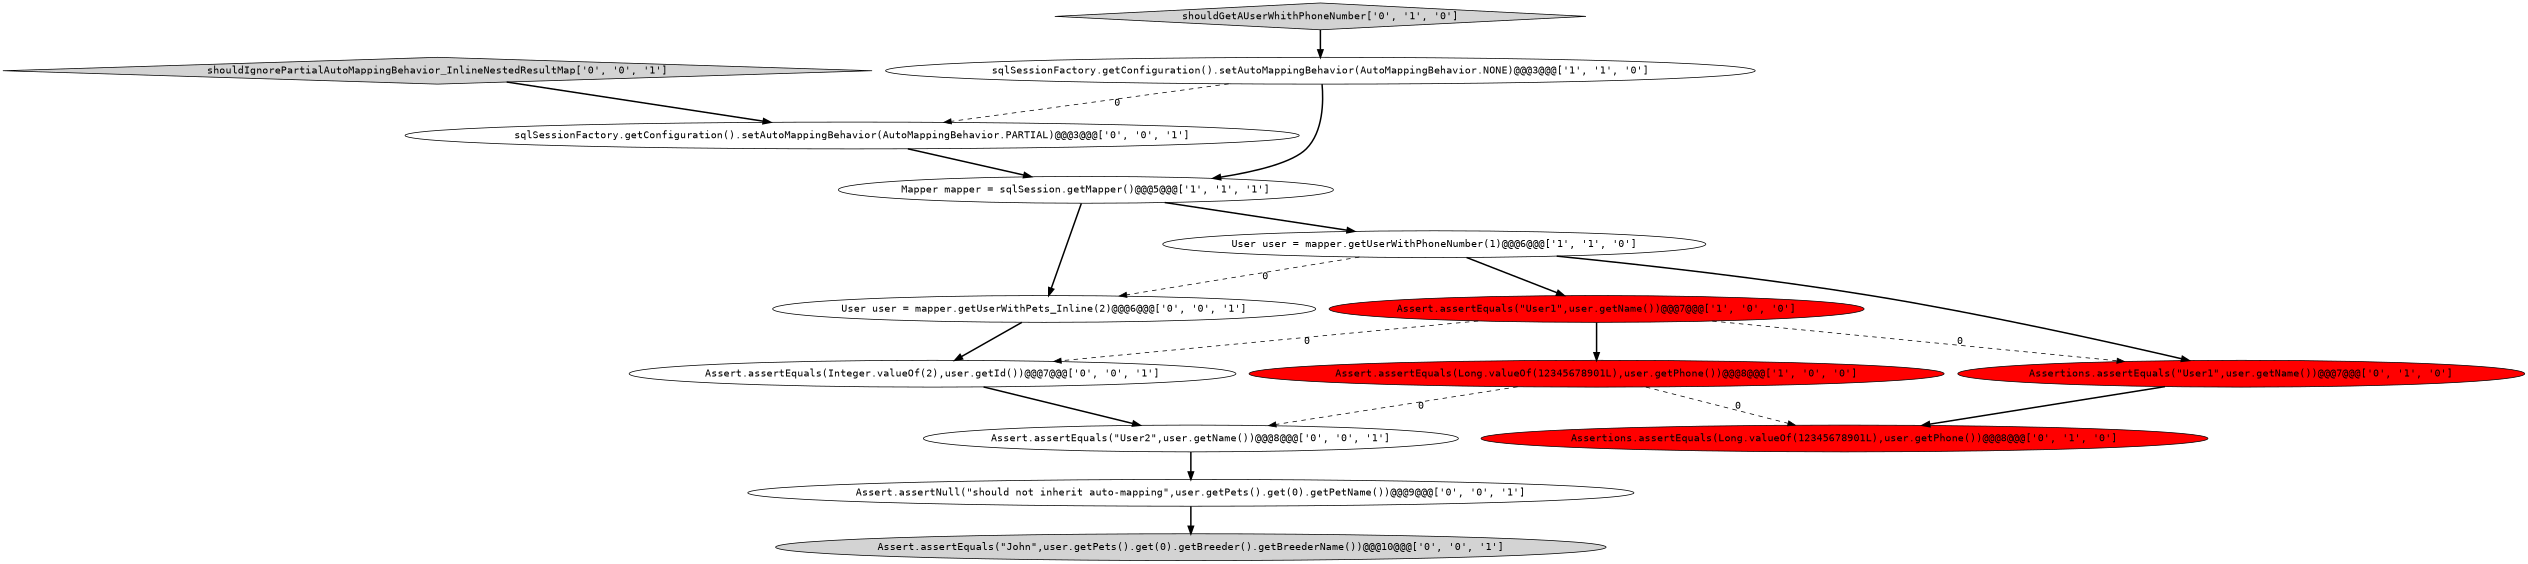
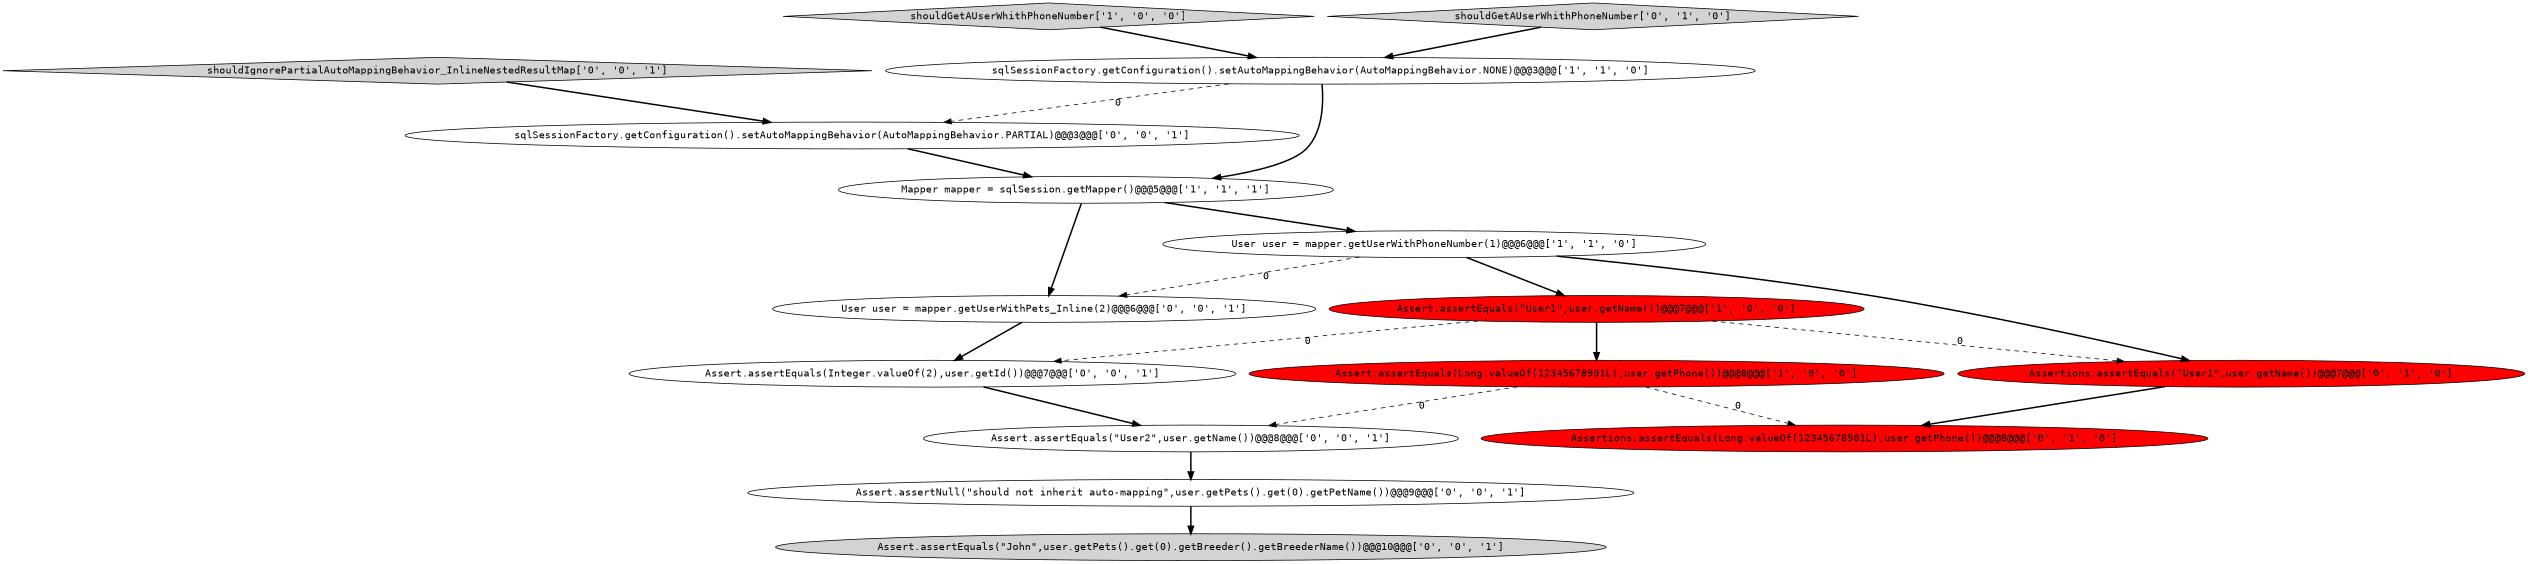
none -> (1049, 16)
